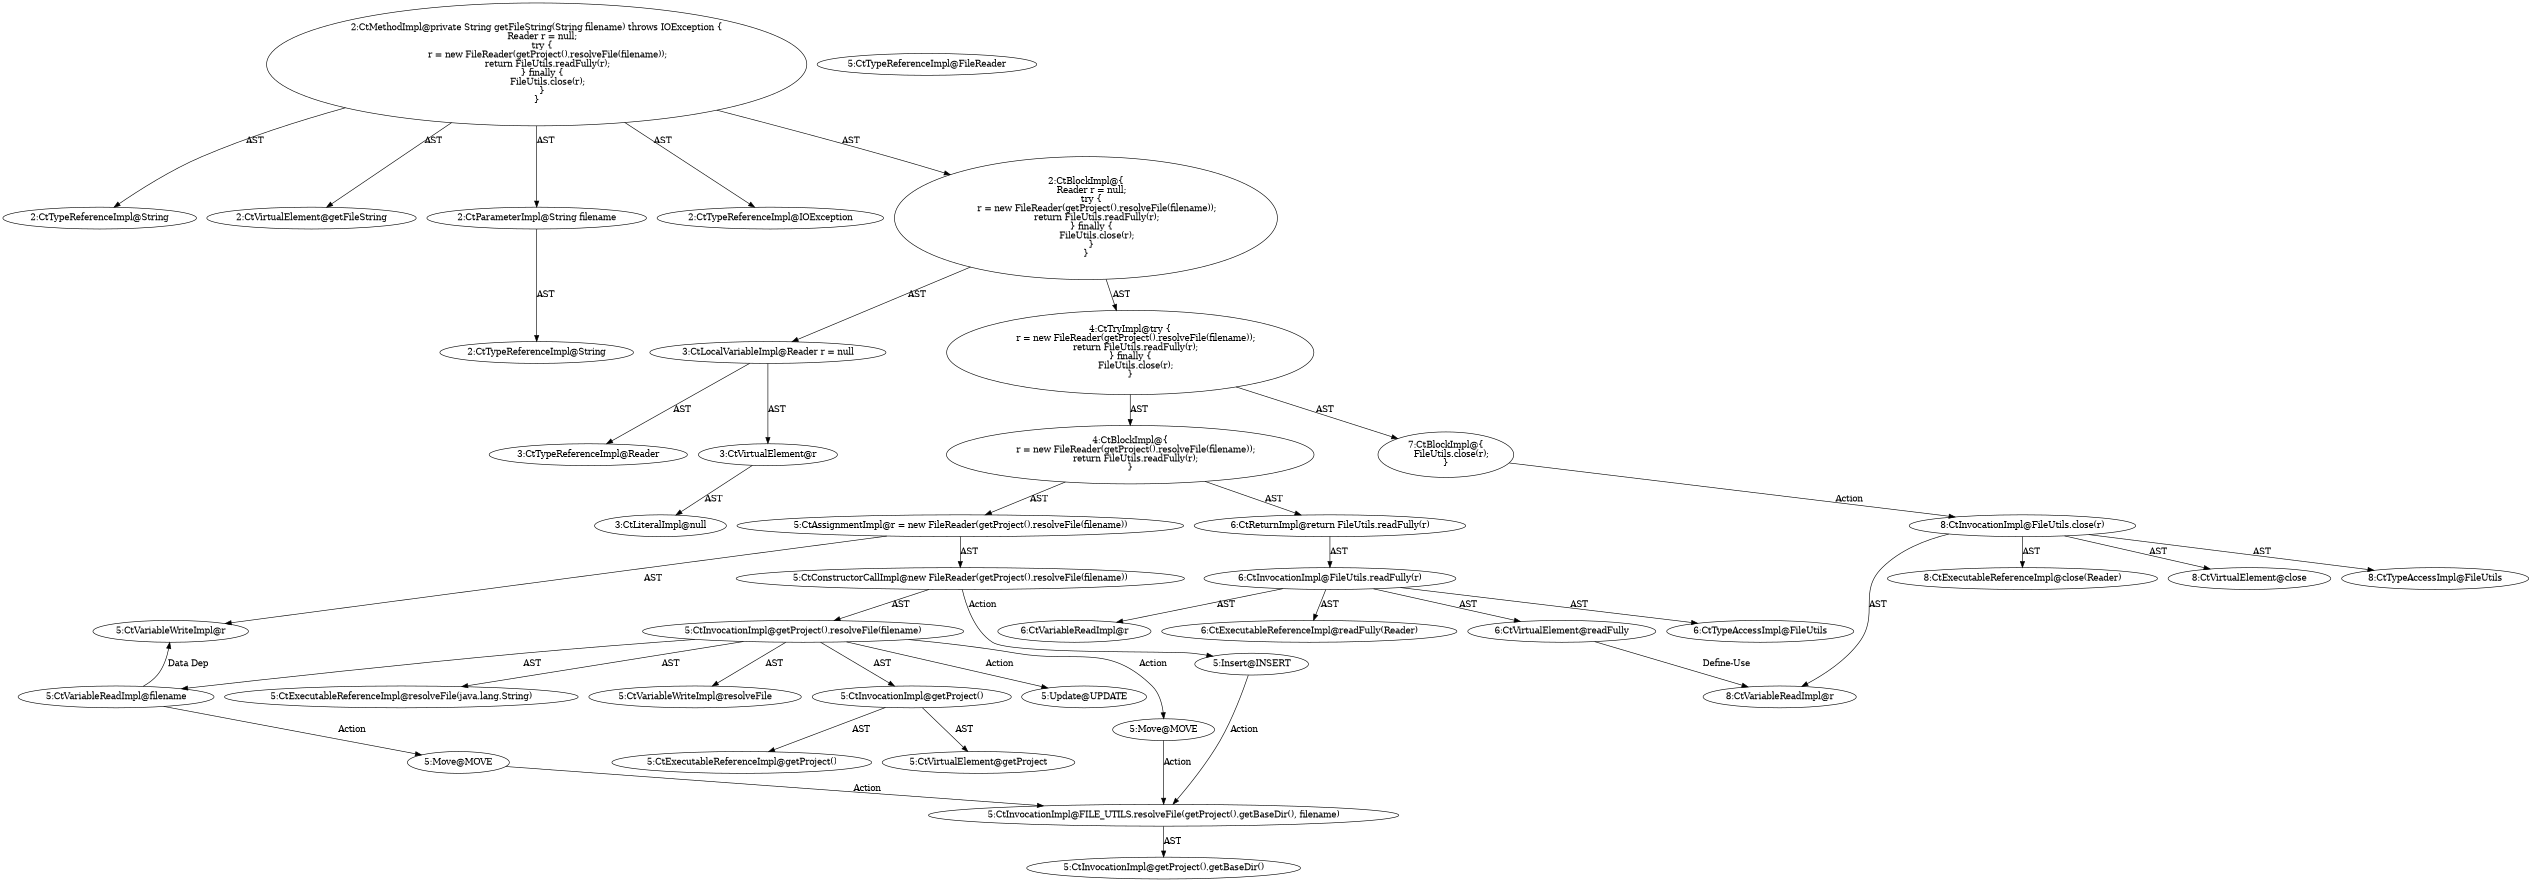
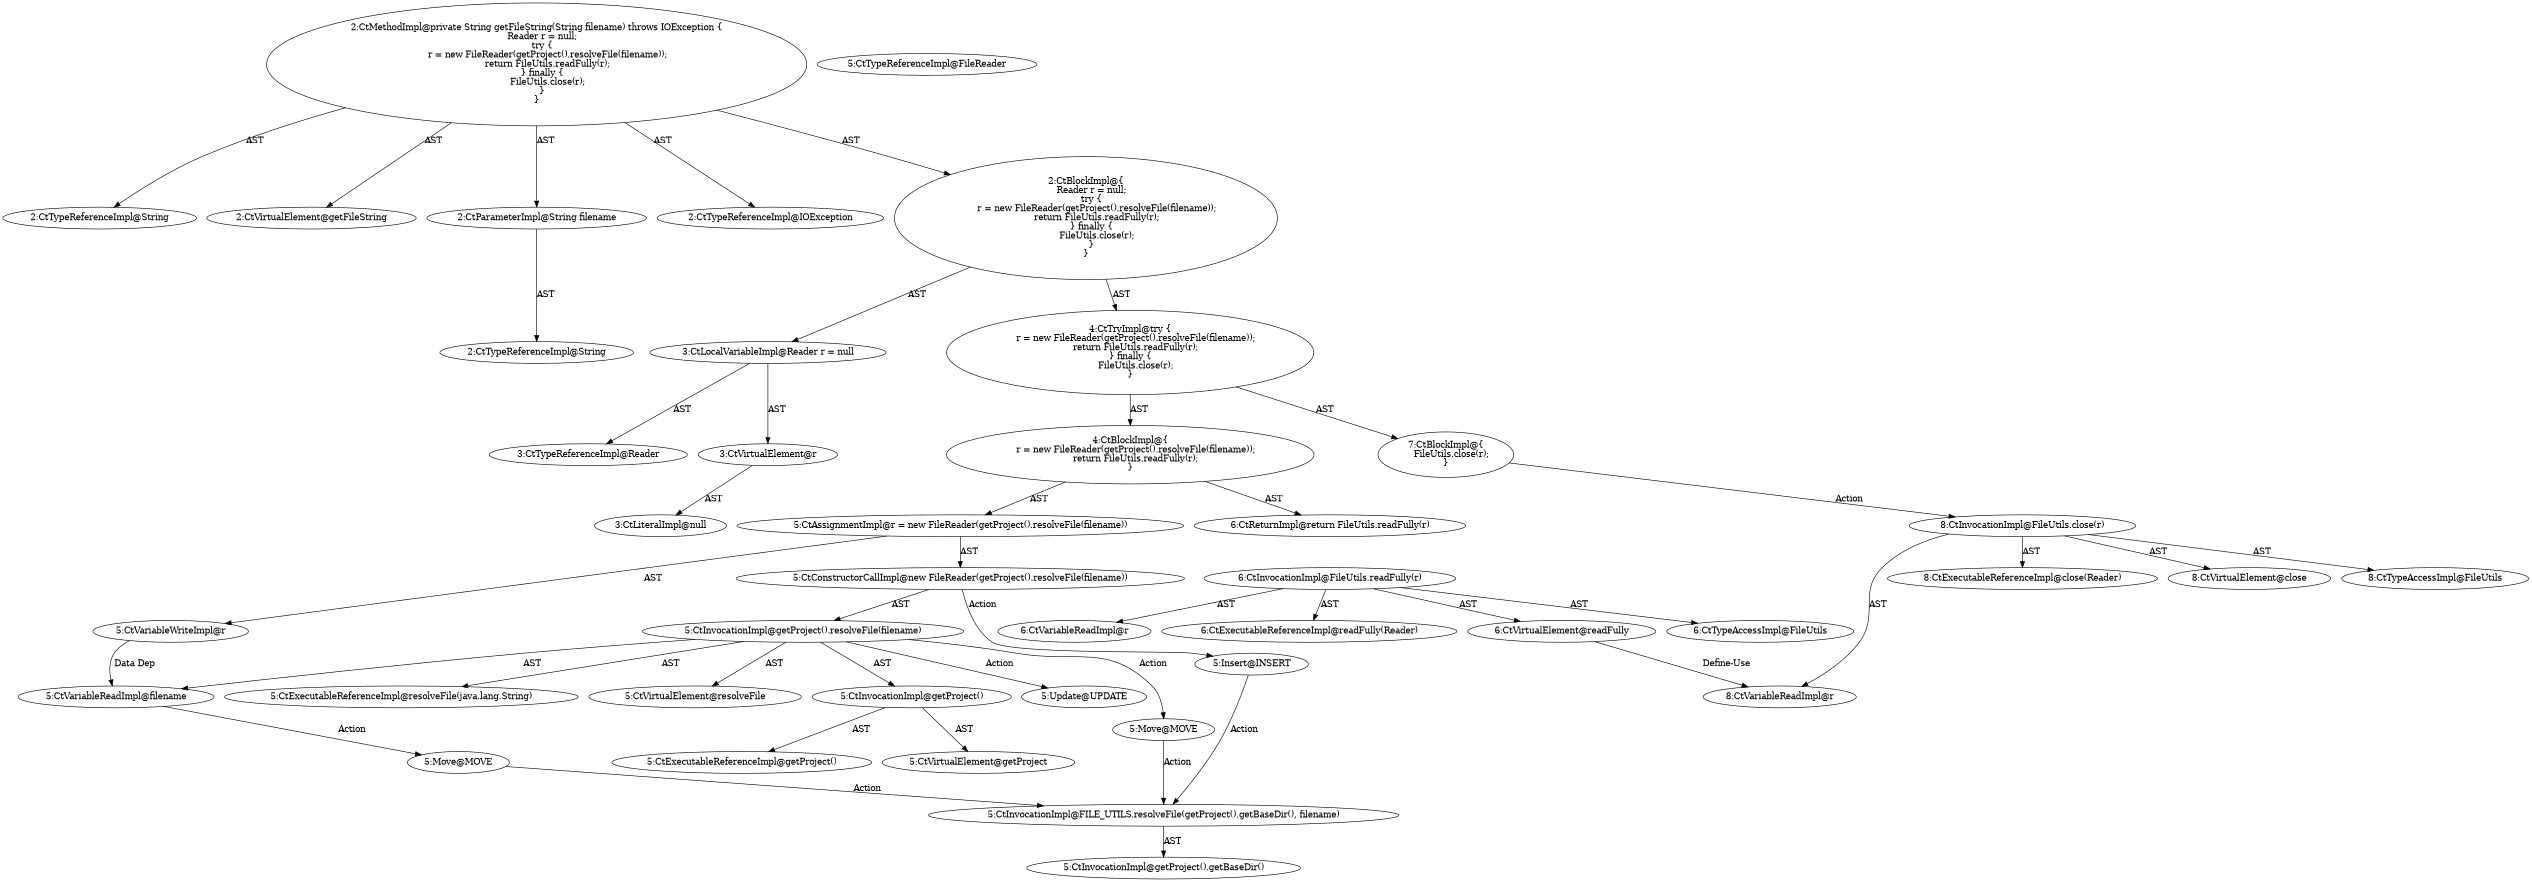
(1330, 549) -> none
(161, 671) -> (112, 657)
(695, 697) -> (695, 697)
